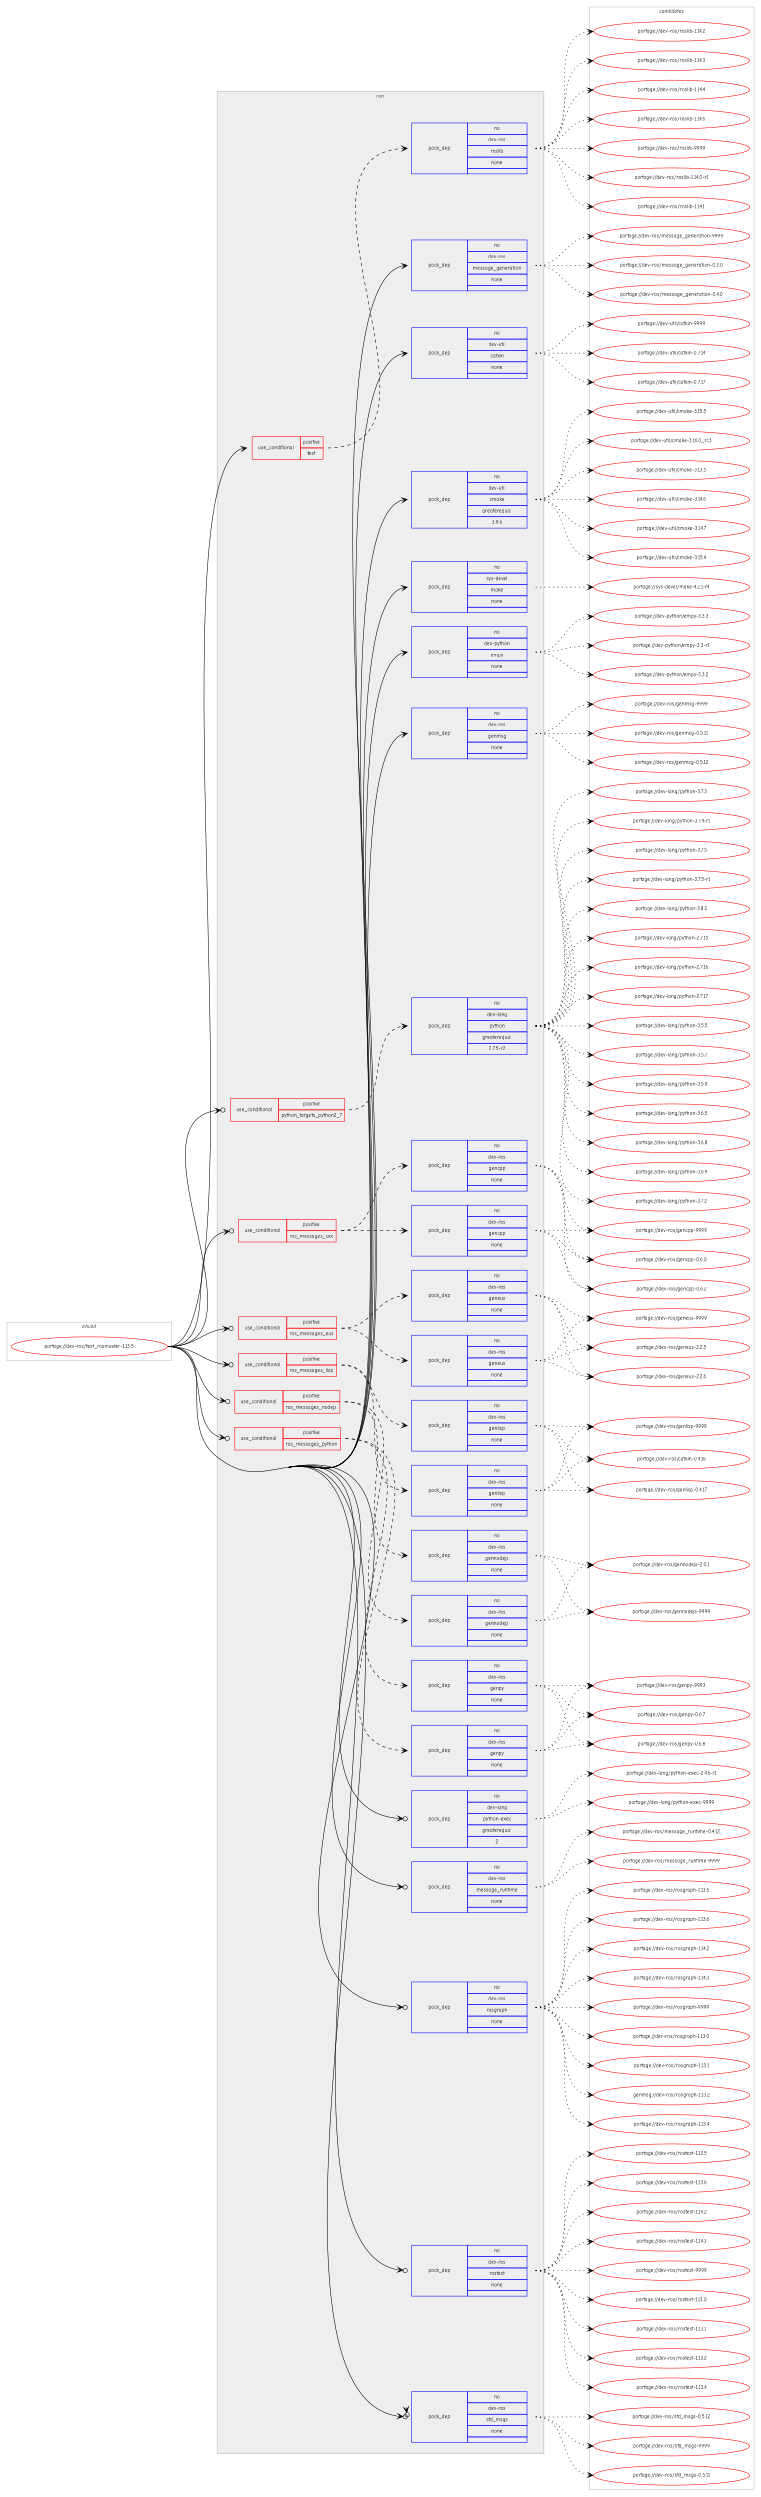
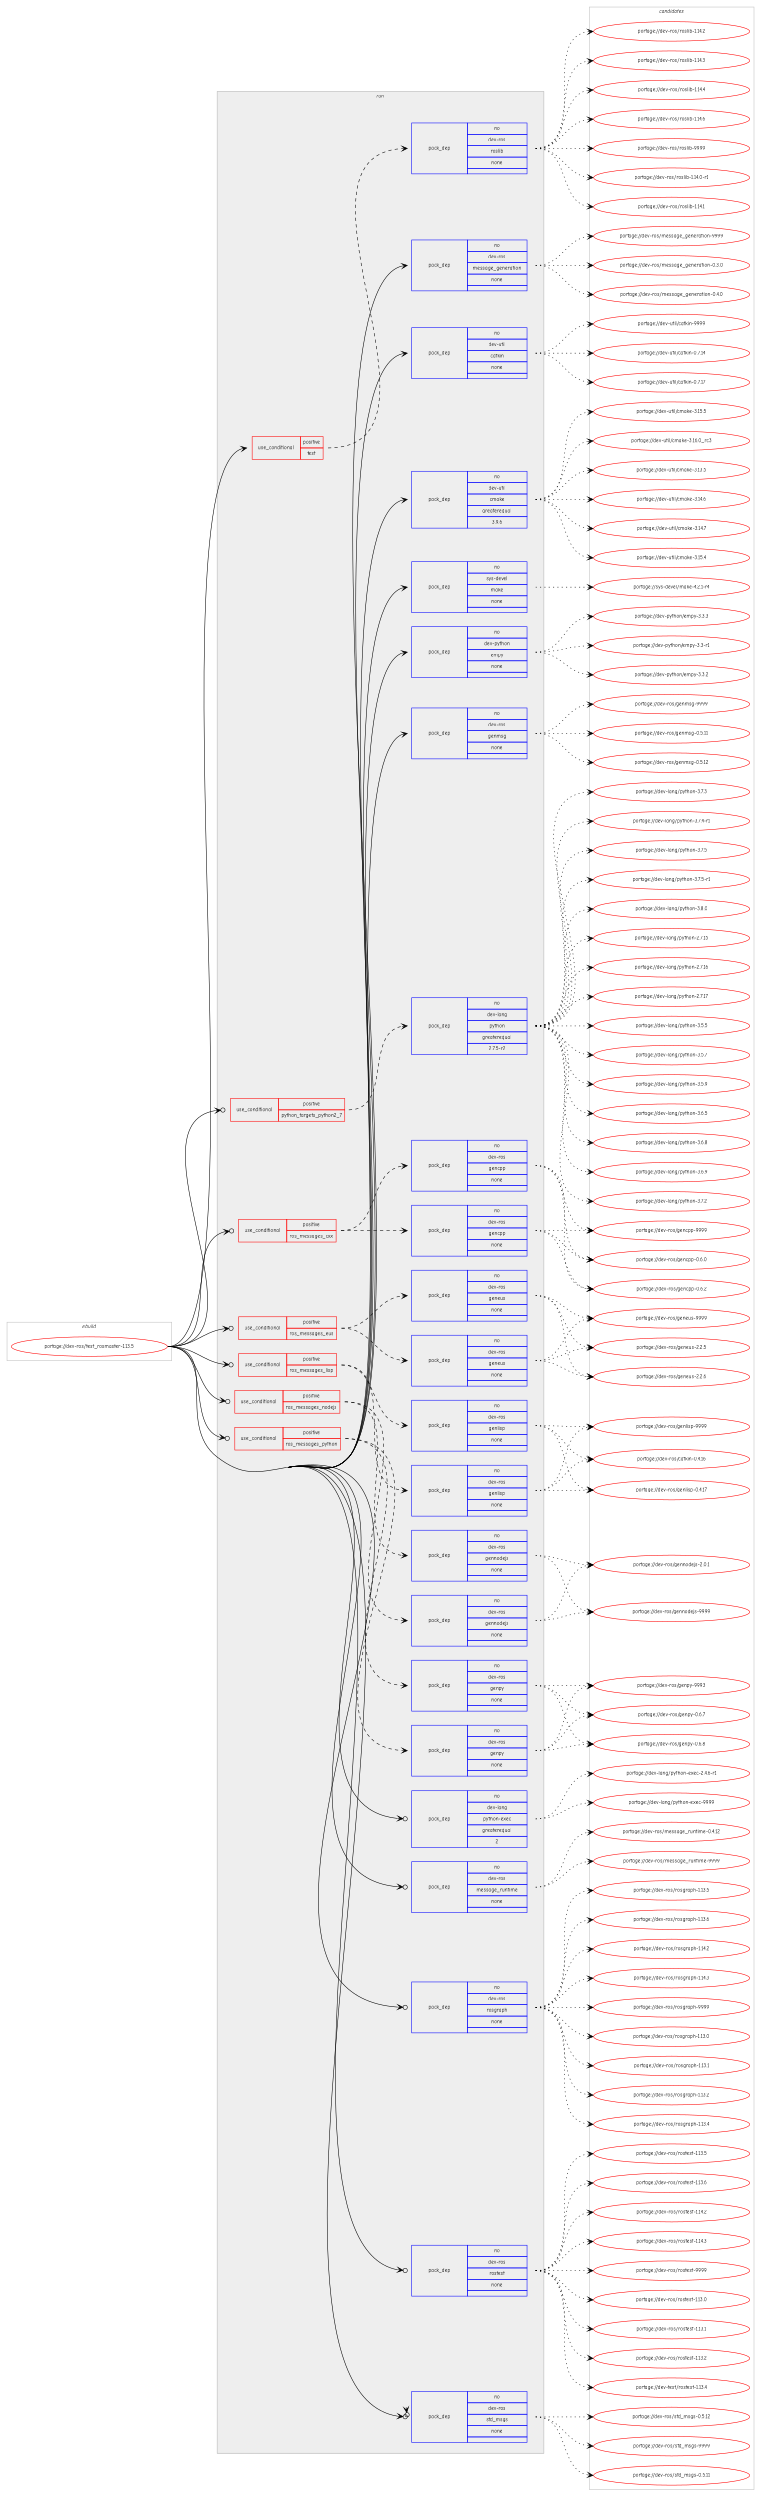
(672, 2095) -> (672, 2095)
(672, 2388) -> (672, 2388)
